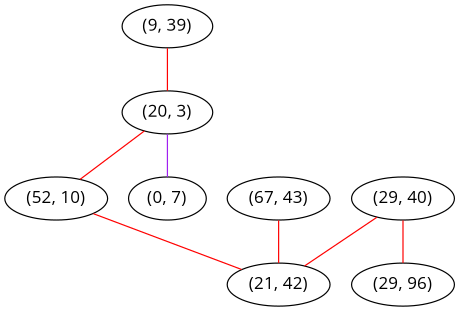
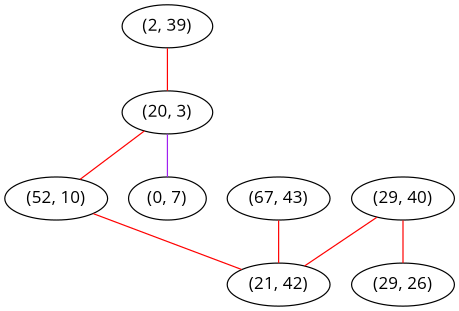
(167, 26) -> (167, 26)
(403, 285) -> (403, 285)
